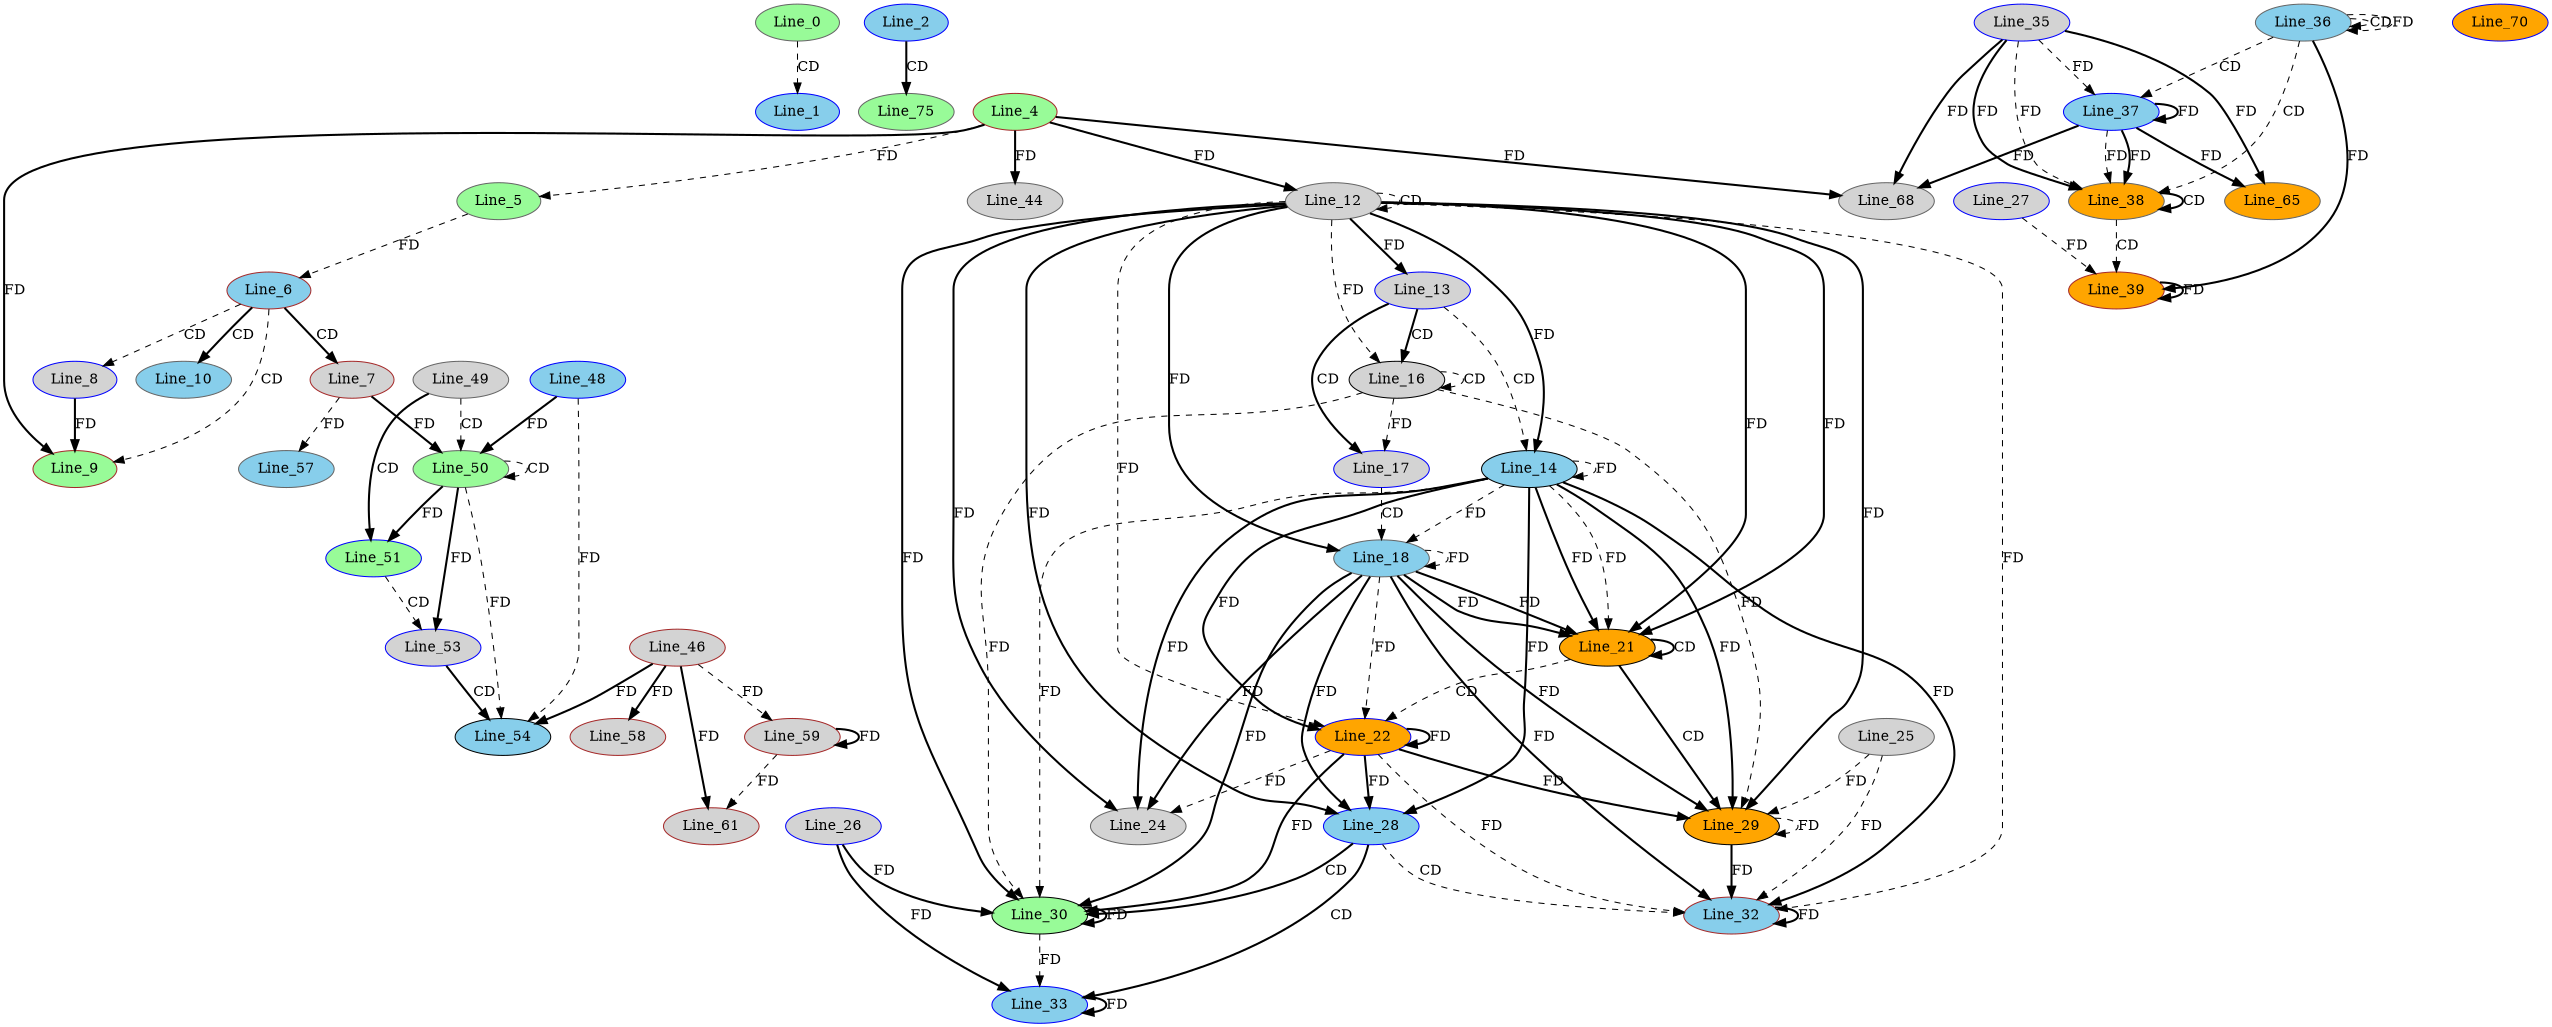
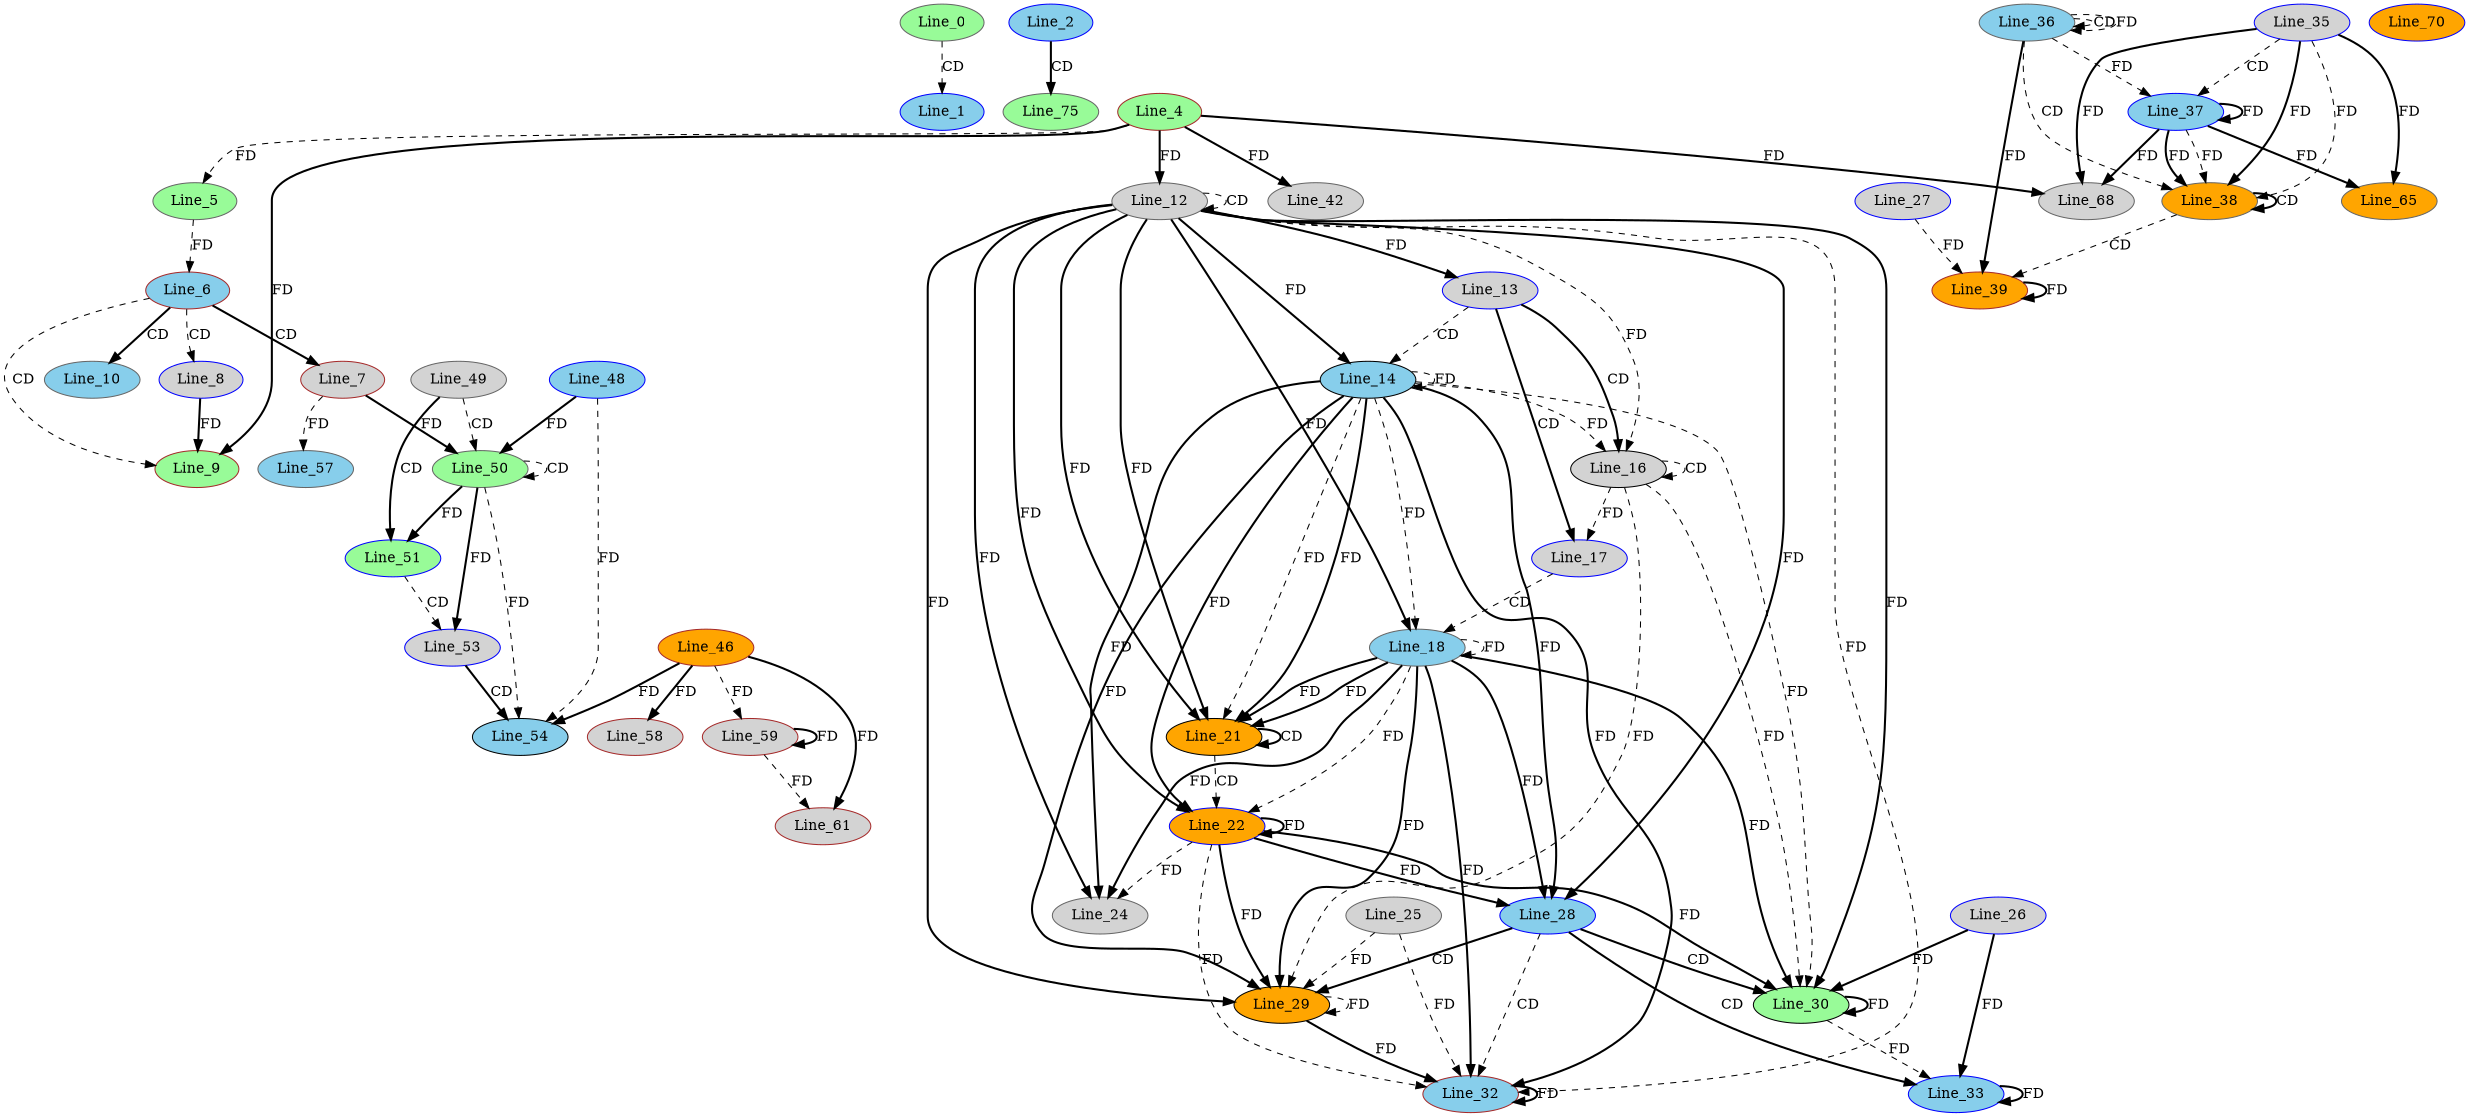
(2084, 67) -> (2258, 67)
(2230, 67) -> (2122, 67)
(1015, 201) -> (1316, 201)
none -> (1536, 405)
(1118, 471) -> (1017, 503)
(677, 648) -> (706, 648)
(1666, 733) -> (1420, 959)
